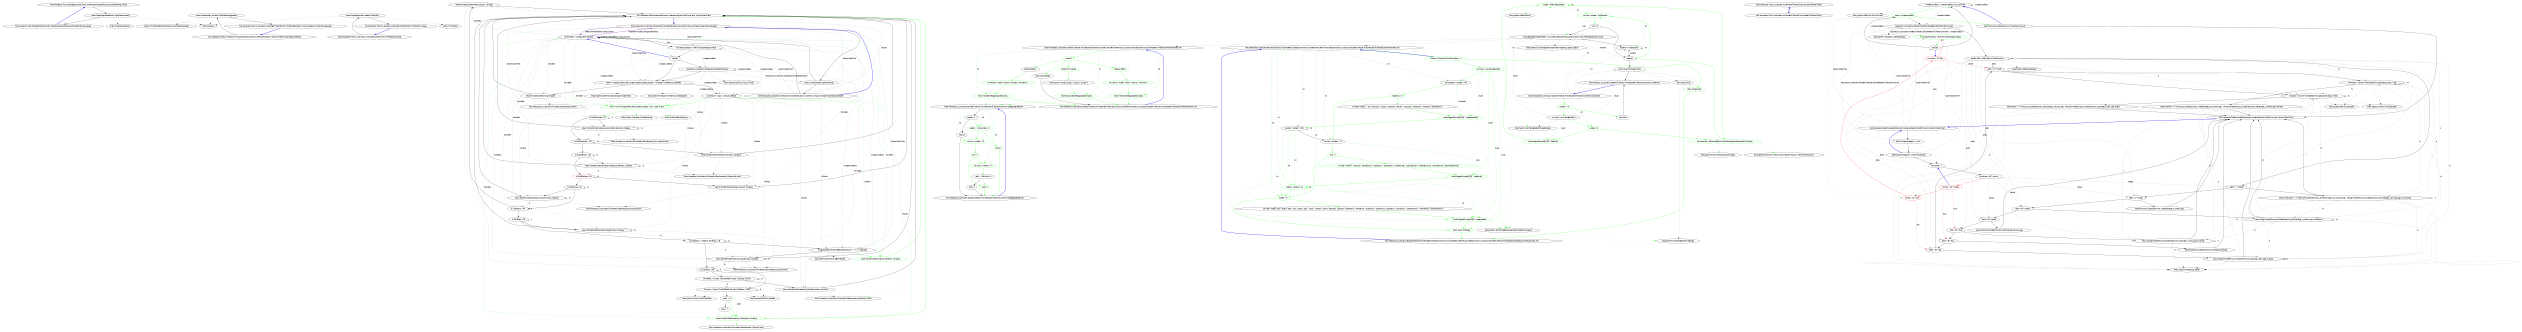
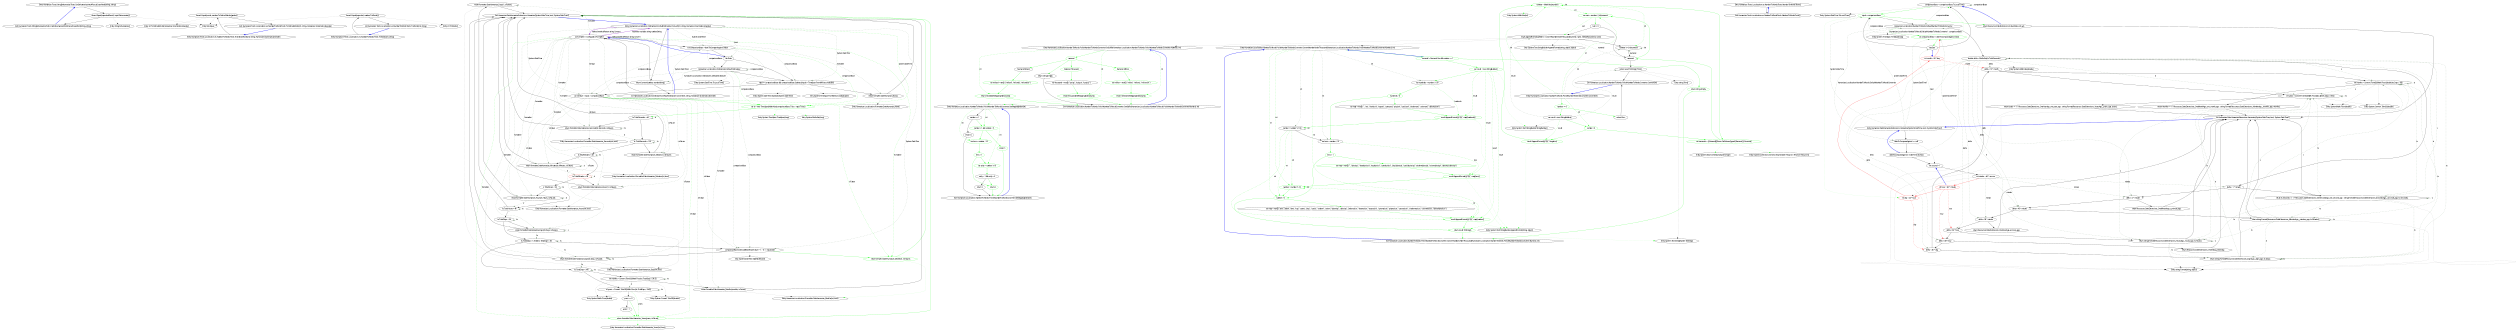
(777, 22) -> (589, 67)
